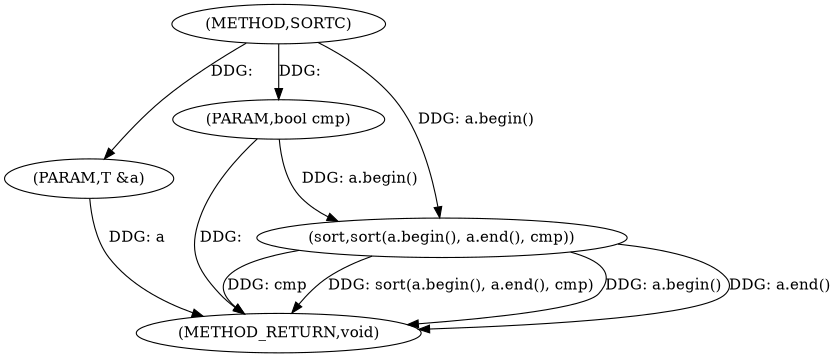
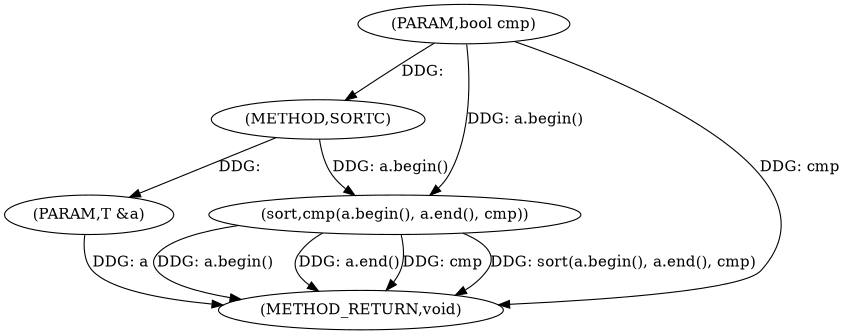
(279, 66) -> (394, 68)
(223, 238) -> (800, 167)
(442, 238) -> (395, 215)
